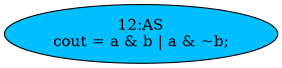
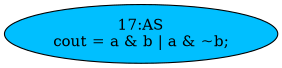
(141, 34) -> (141, 34)
